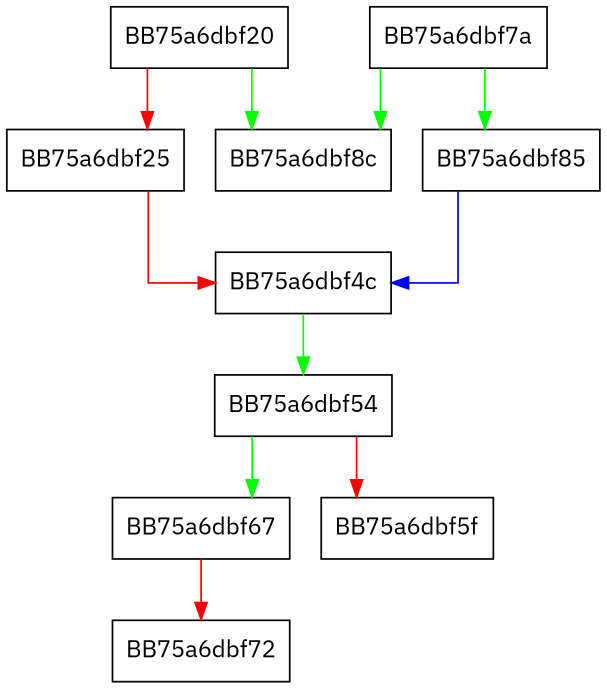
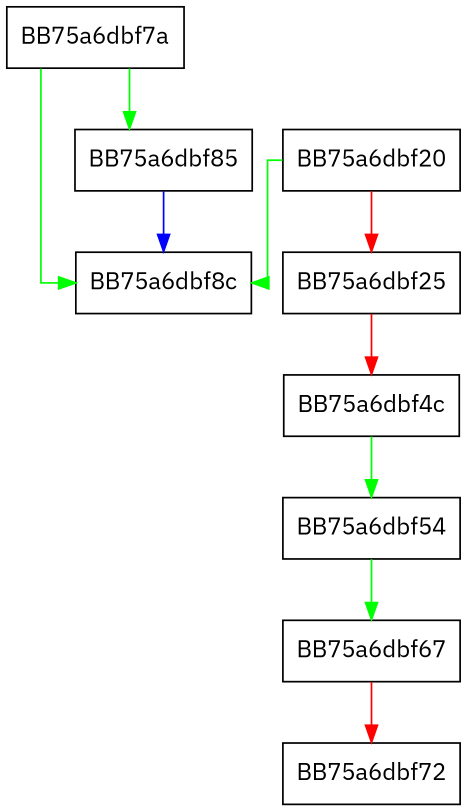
(458, 262) -> (164, 213)
(407, 528) -> none
